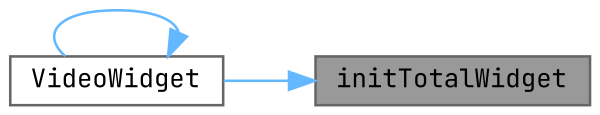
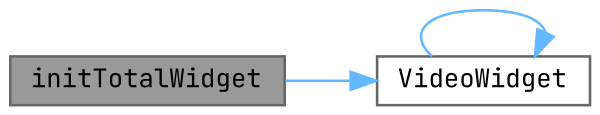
(256, 81) -> (318, 81)
